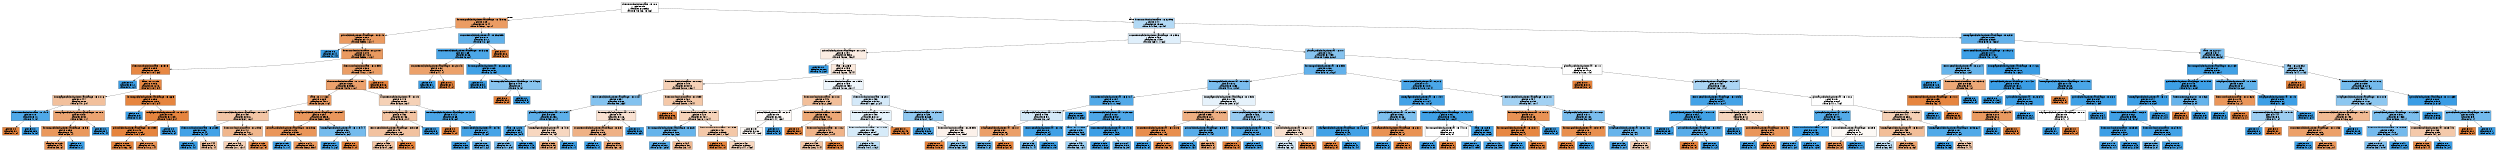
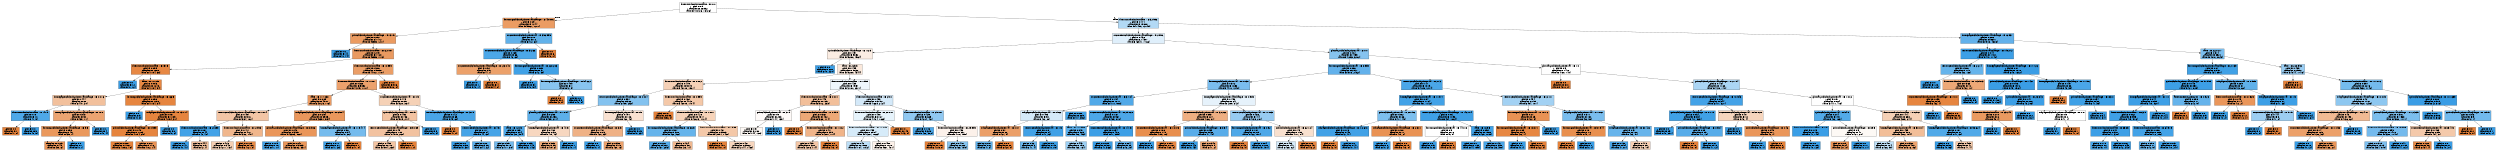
none -> (884, 146)
(1789, 146) -> none
